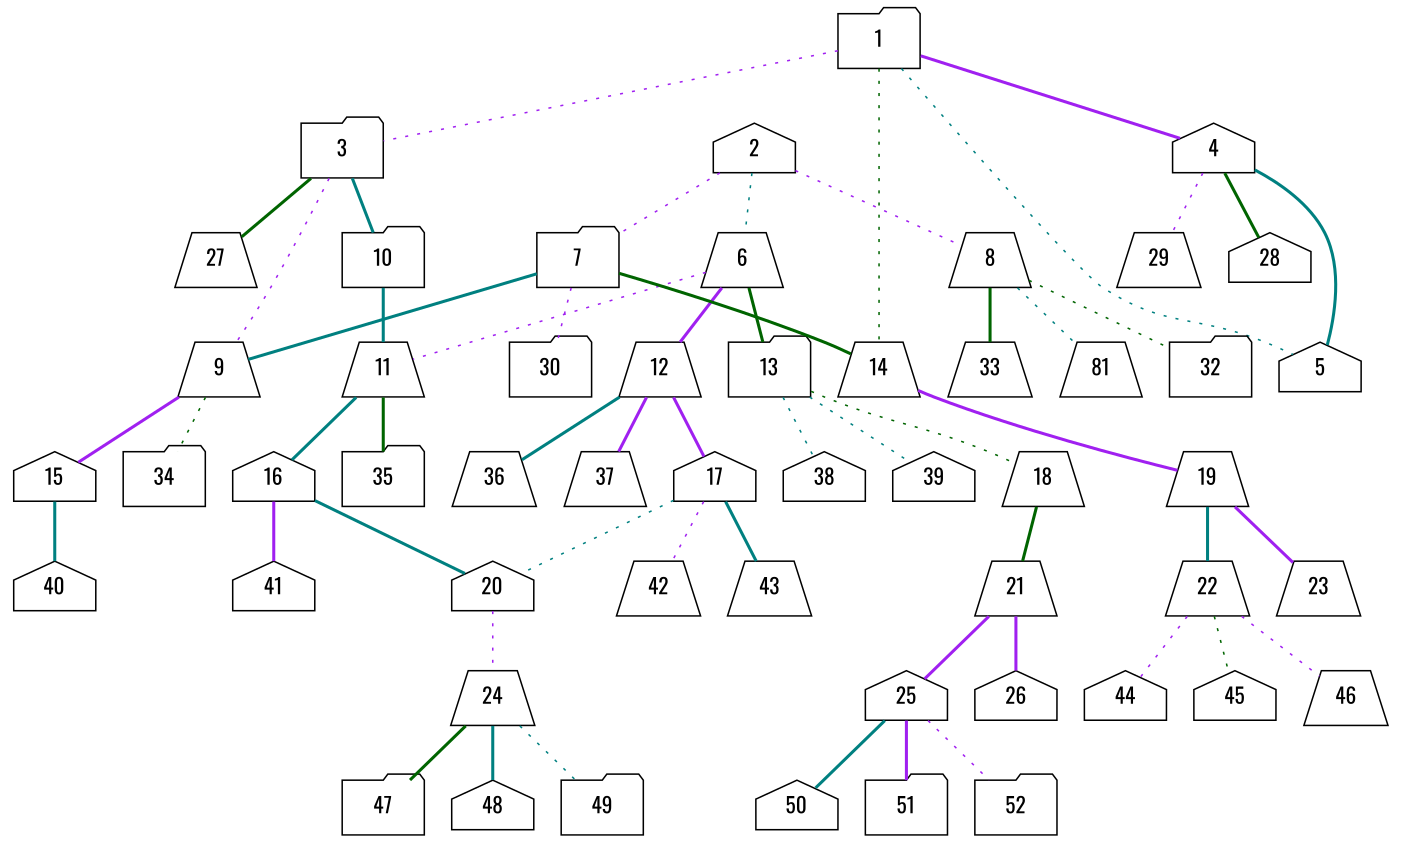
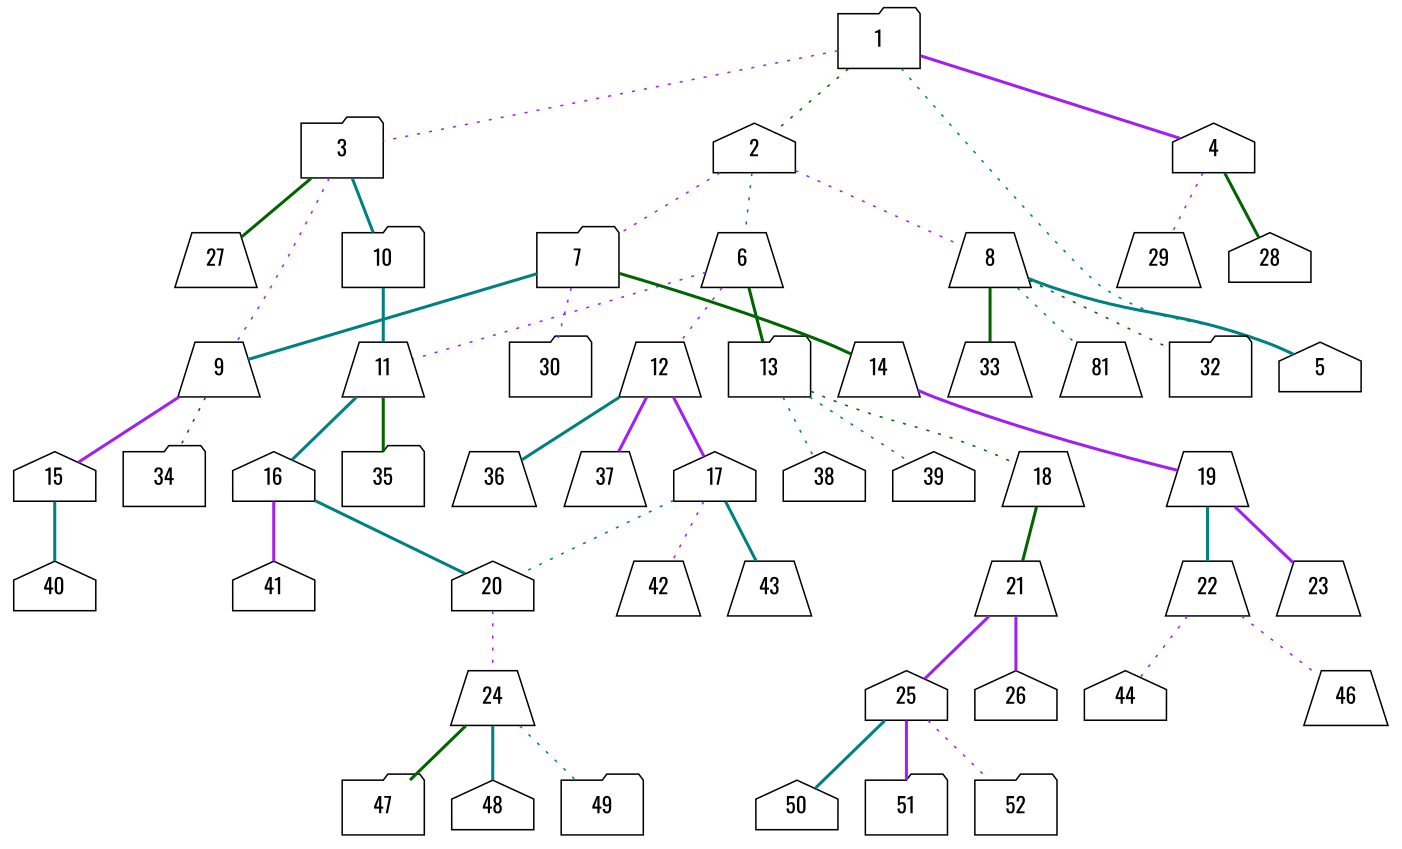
(879, 192) -> (811, 100)
(1328, 242) -> (1114, 305)
(701, 315) -> (701, 315)
(1235, 698) -> none
